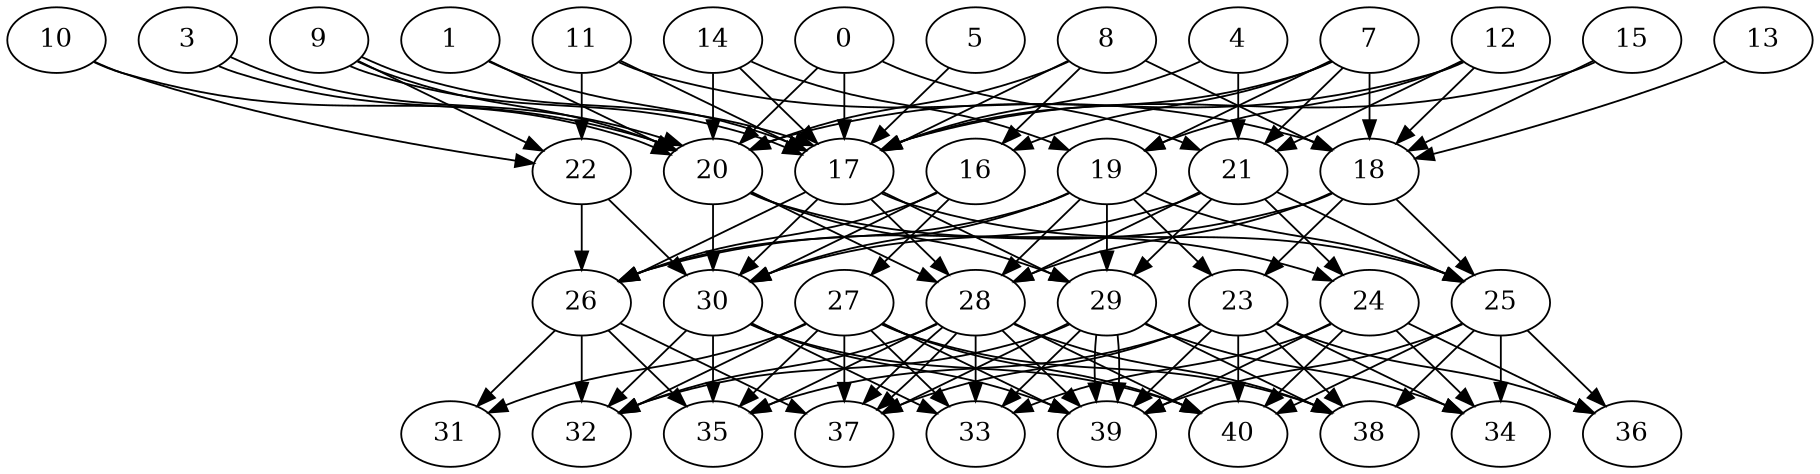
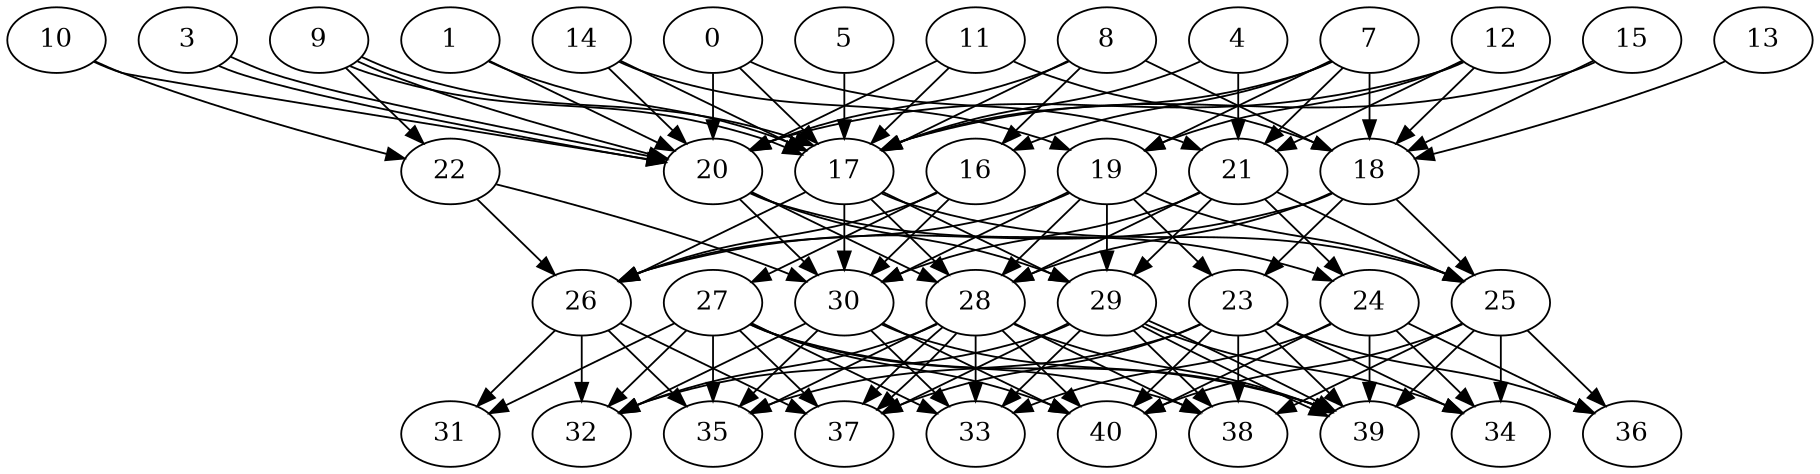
(582, 97) -> (886, 85)
